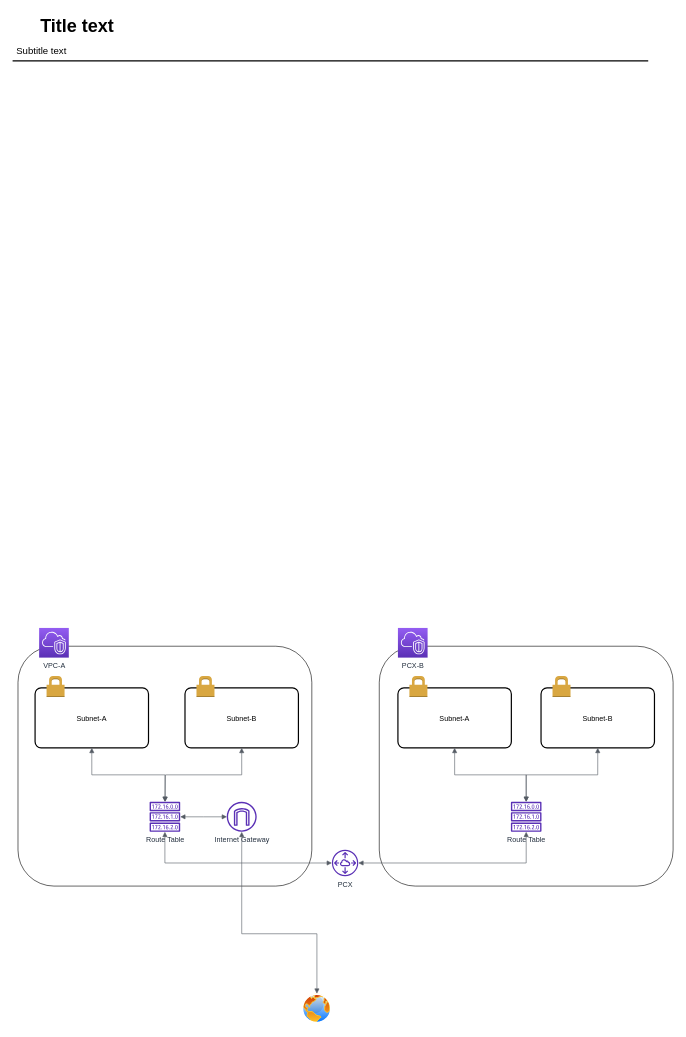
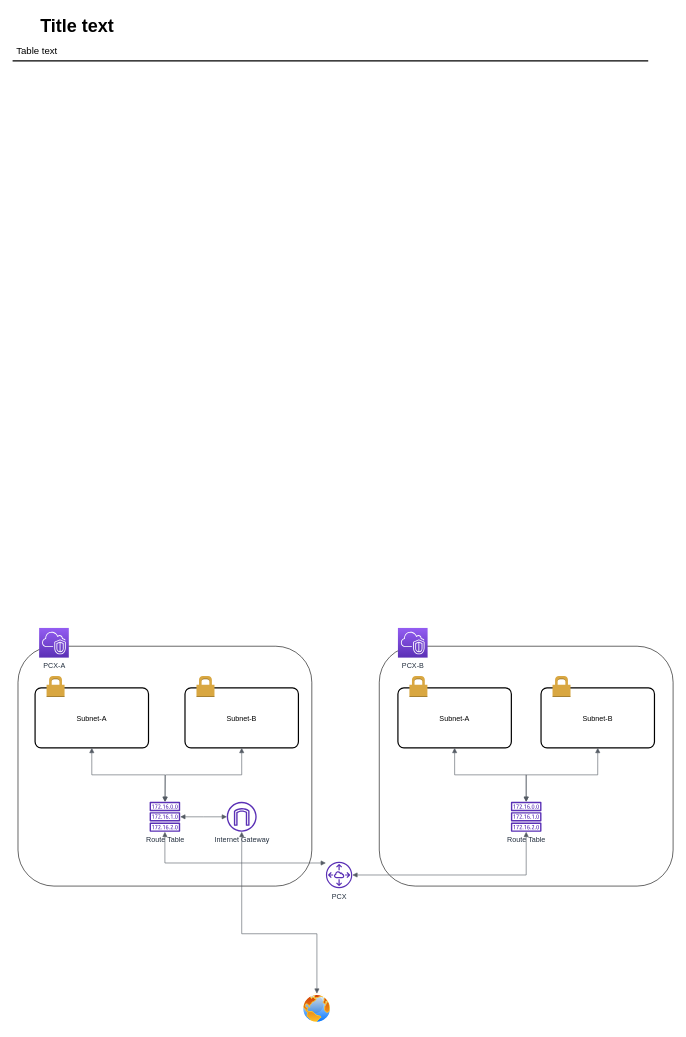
(48, 50) -> (41, 50)
(55, 666) -> (55, 666)
(345, 863) -> (339, 875)
